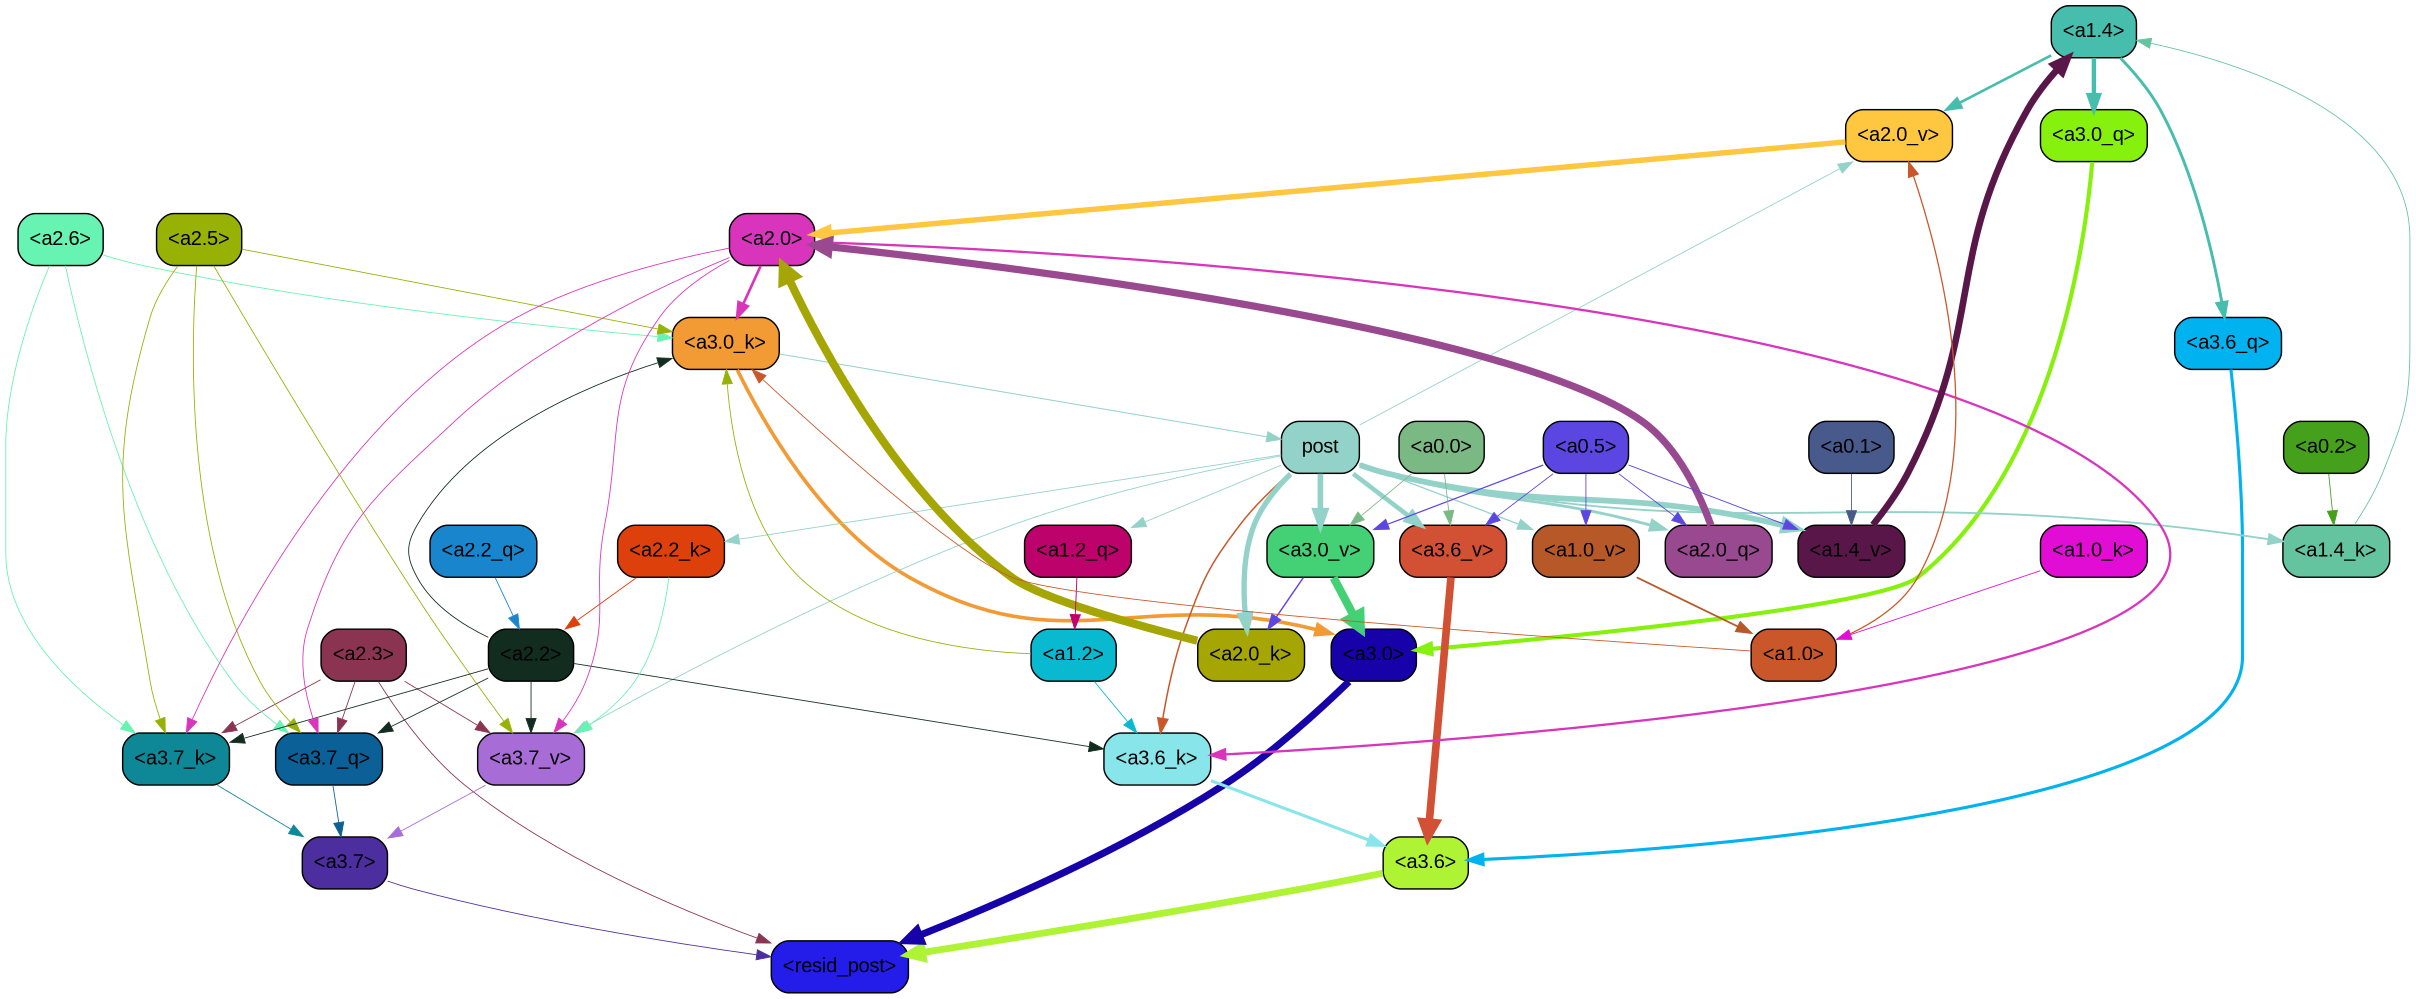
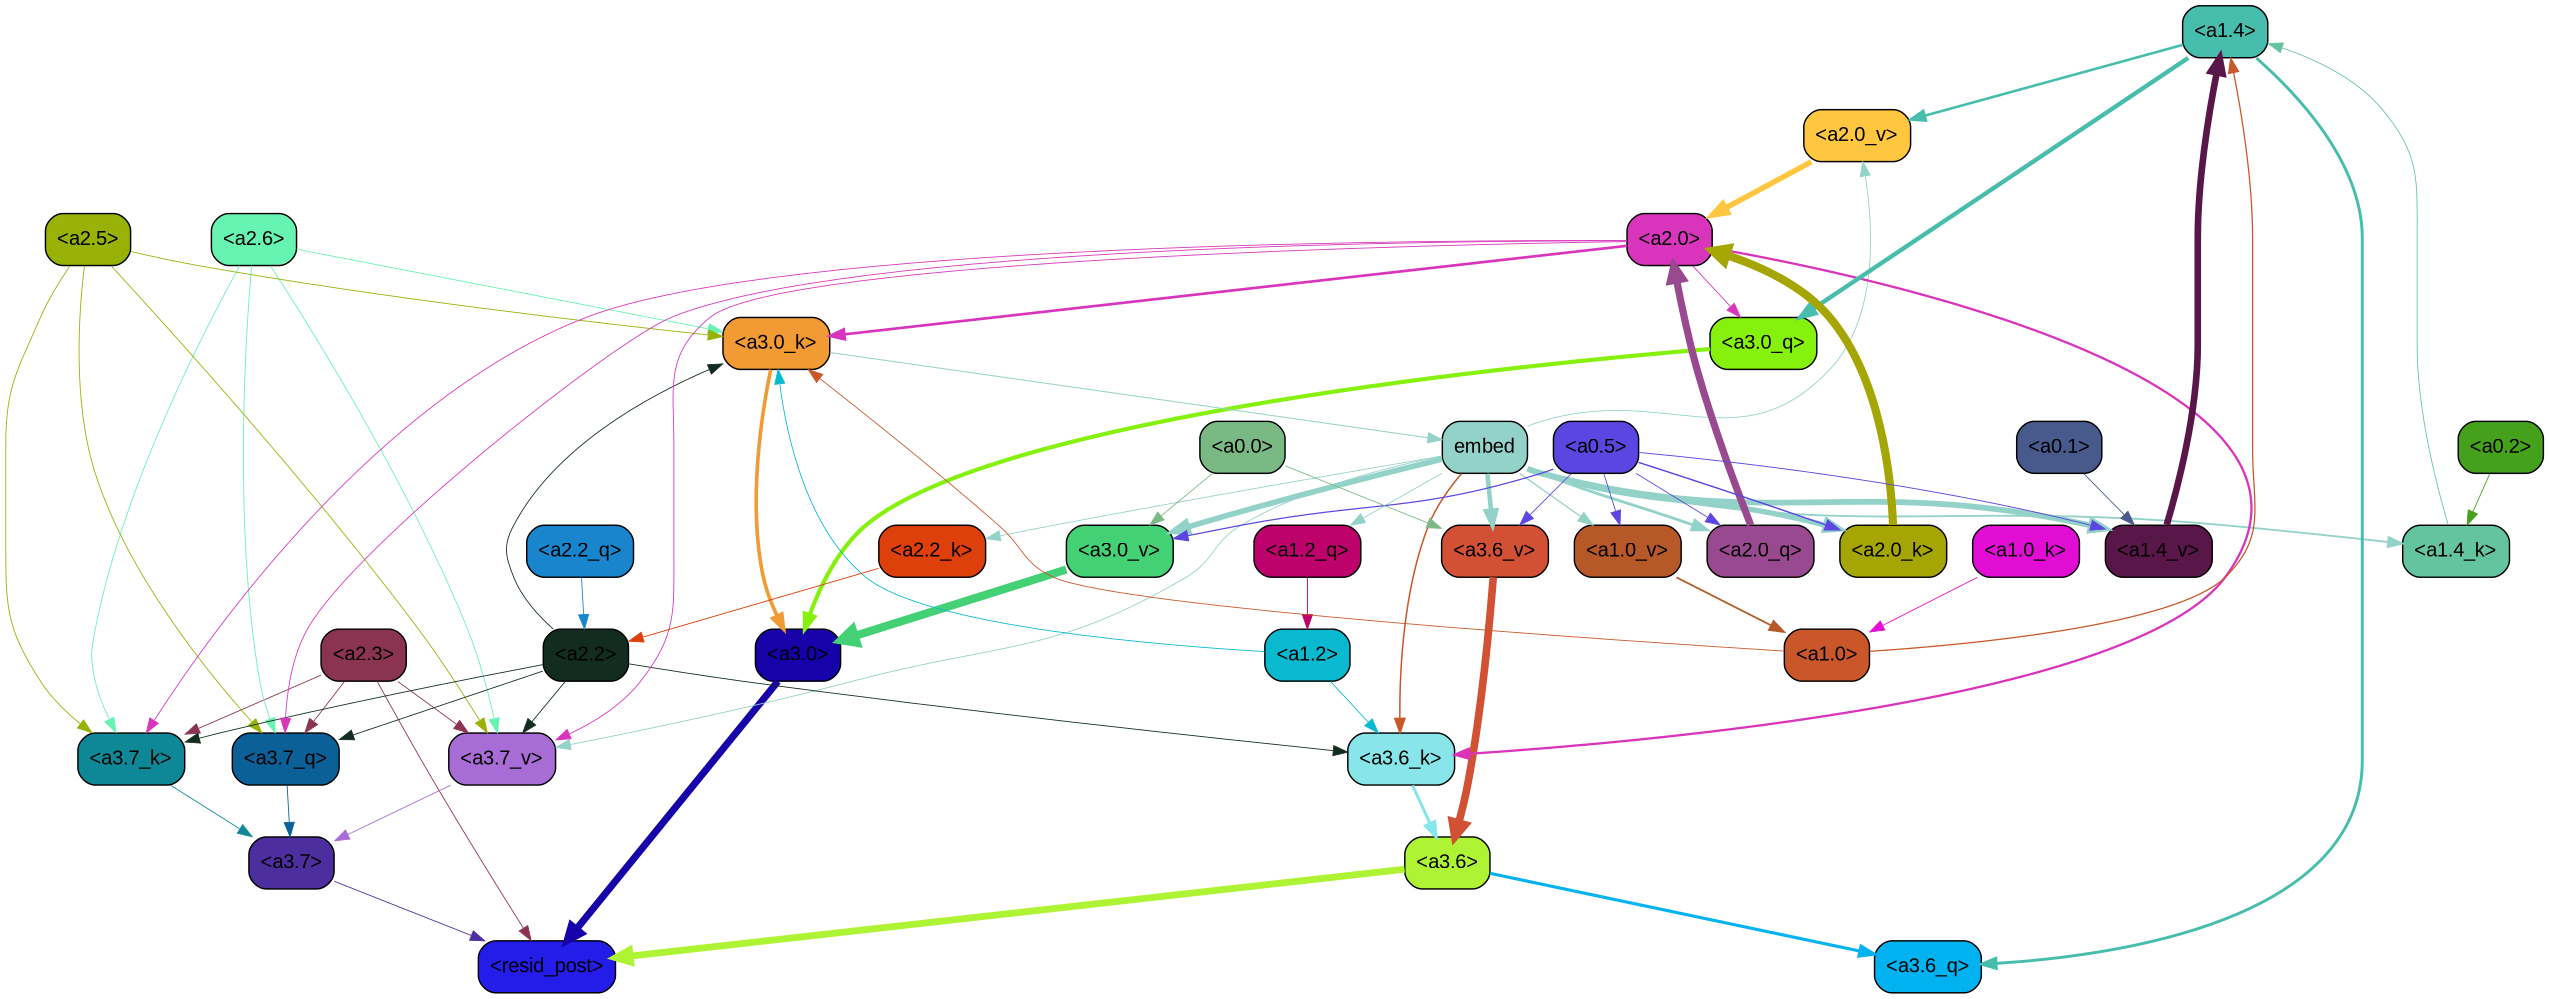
none -> (1712, 286)
(1955, 429) -> (2254, 490)
(1320, 447) -> (1485, 447)
(814, 589) -> (970, 616)
(1290, 597) -> (1728, 492)
(646, 661) -> (399, 484)
(2031, 792) -> (1675, 912)
